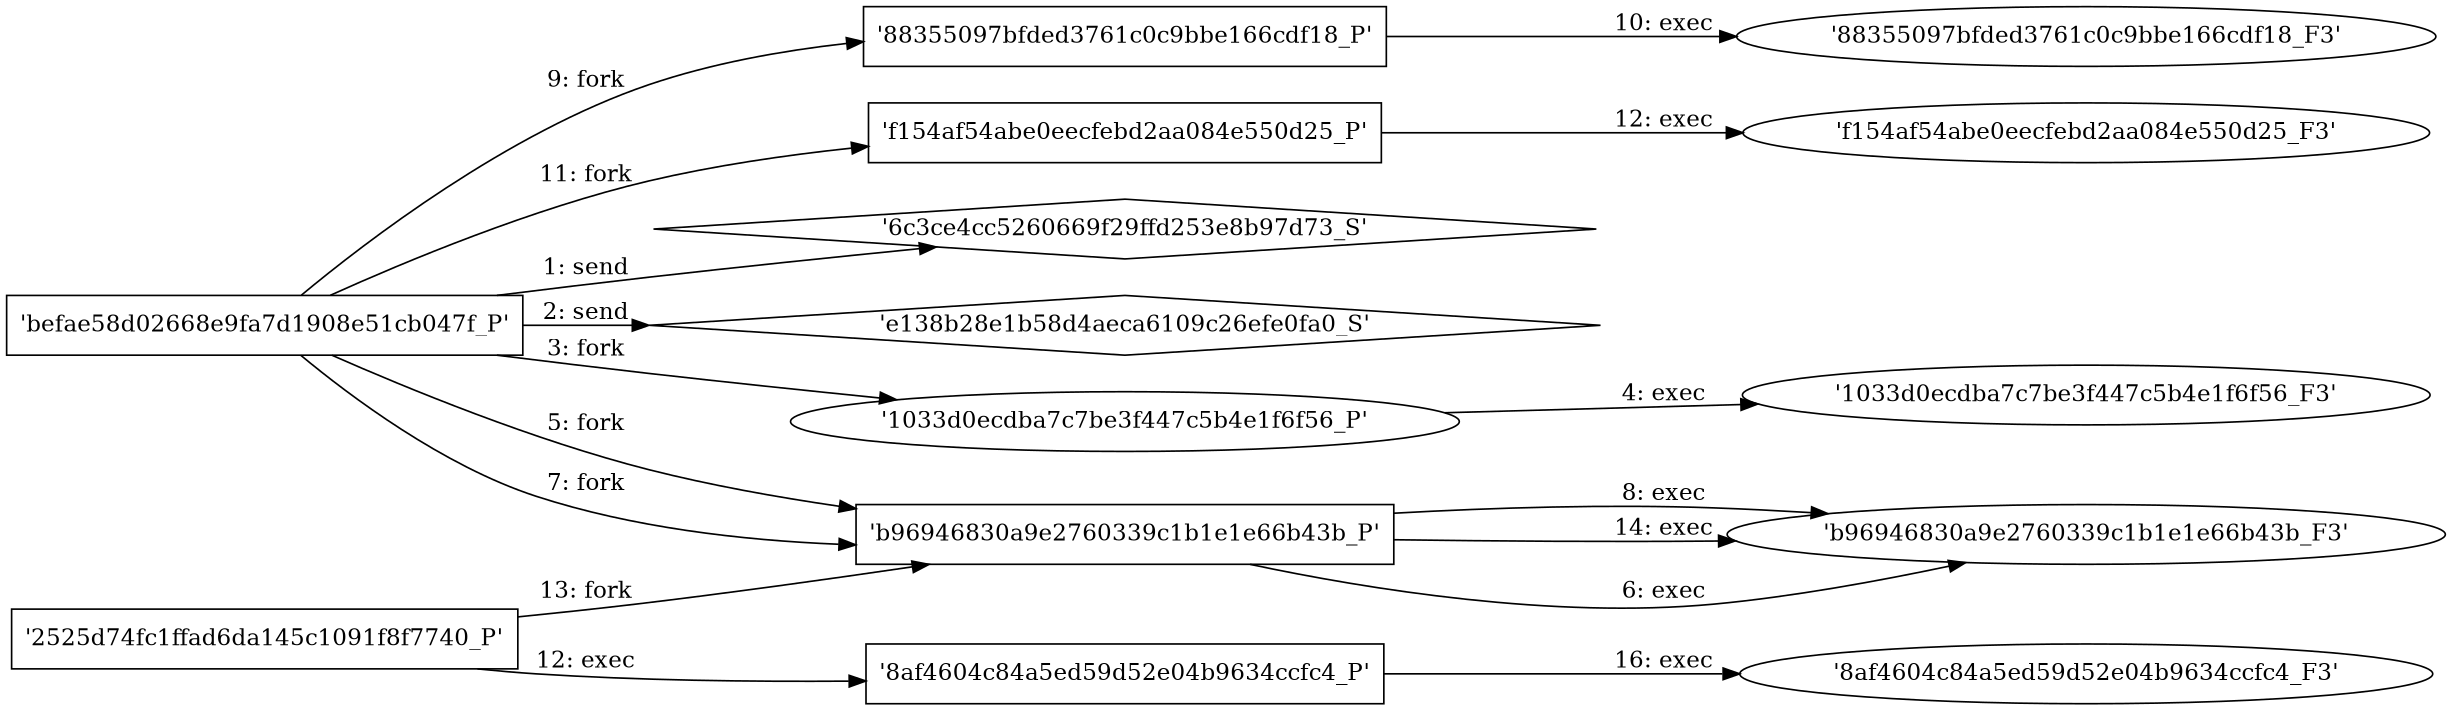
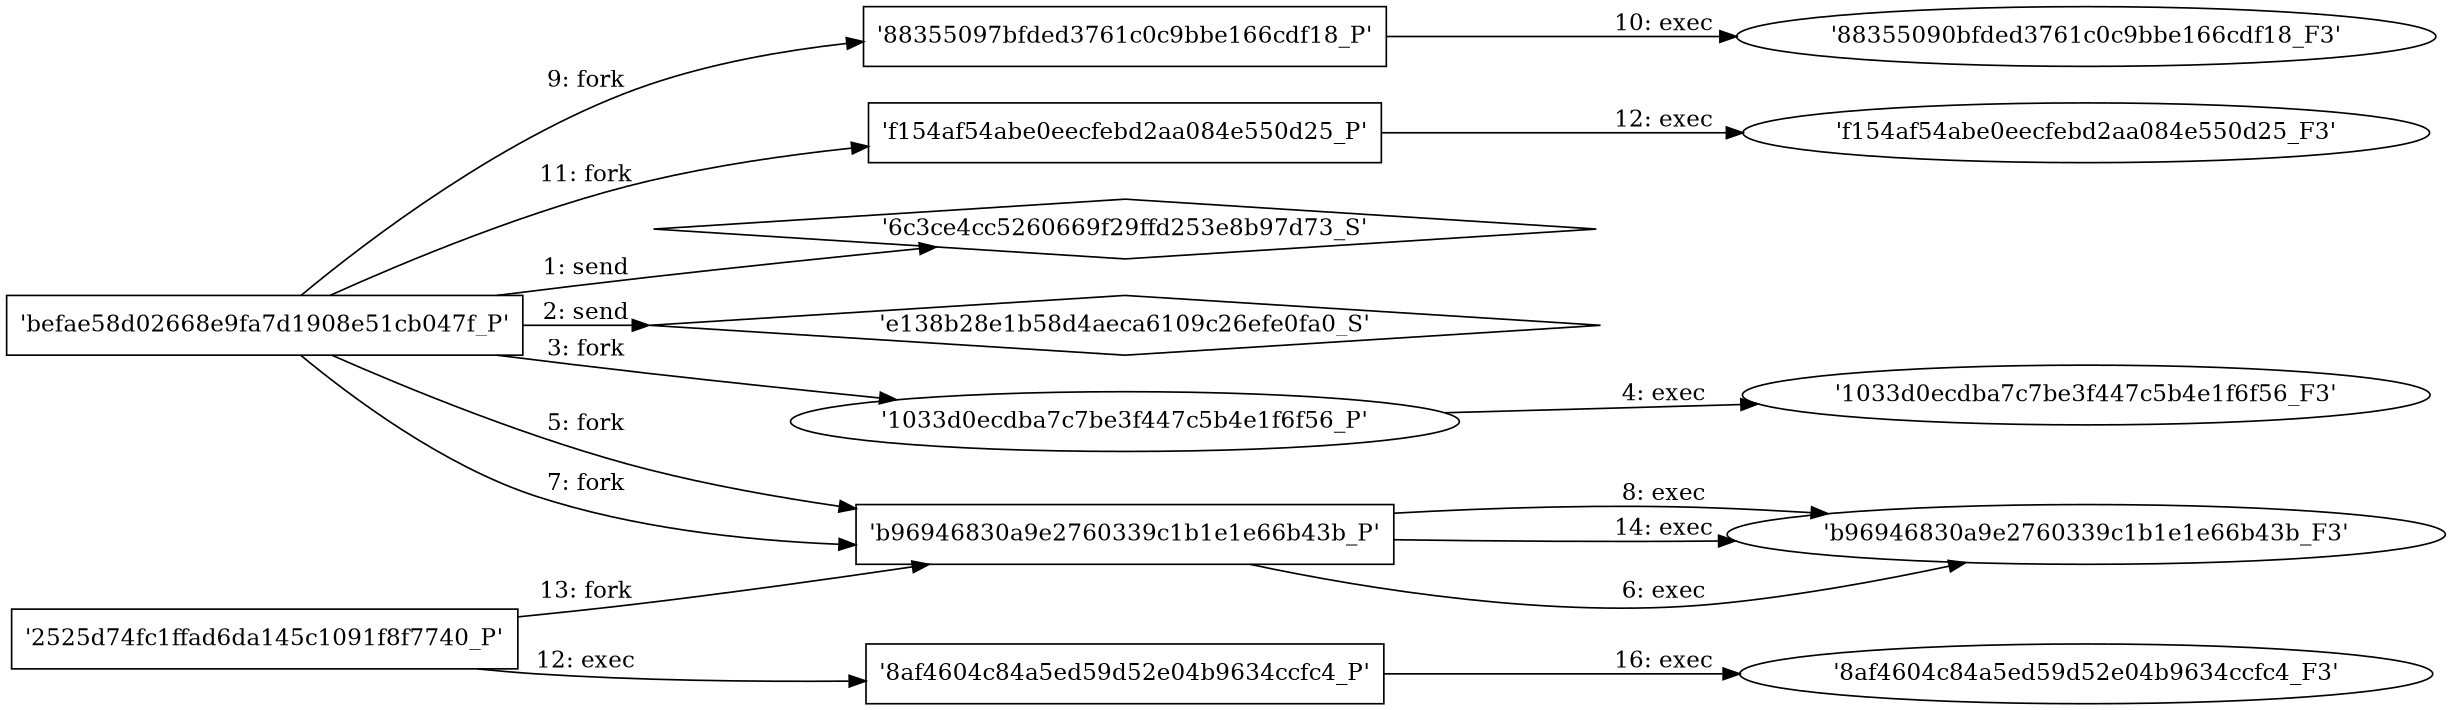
(2086, 37) -> (2086, 37)
